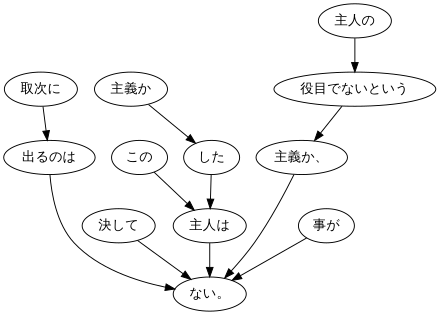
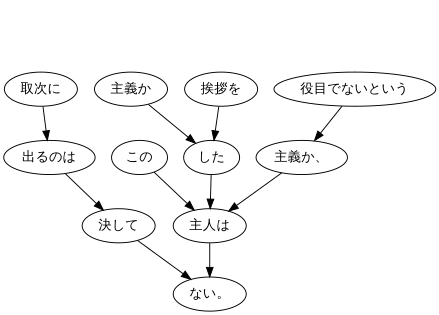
(355, 21) -> none
none -> (221, 89)
(266, 225) -> (259, 189)
(326, 226) -> none
(85, 253) -> (81, 189)
